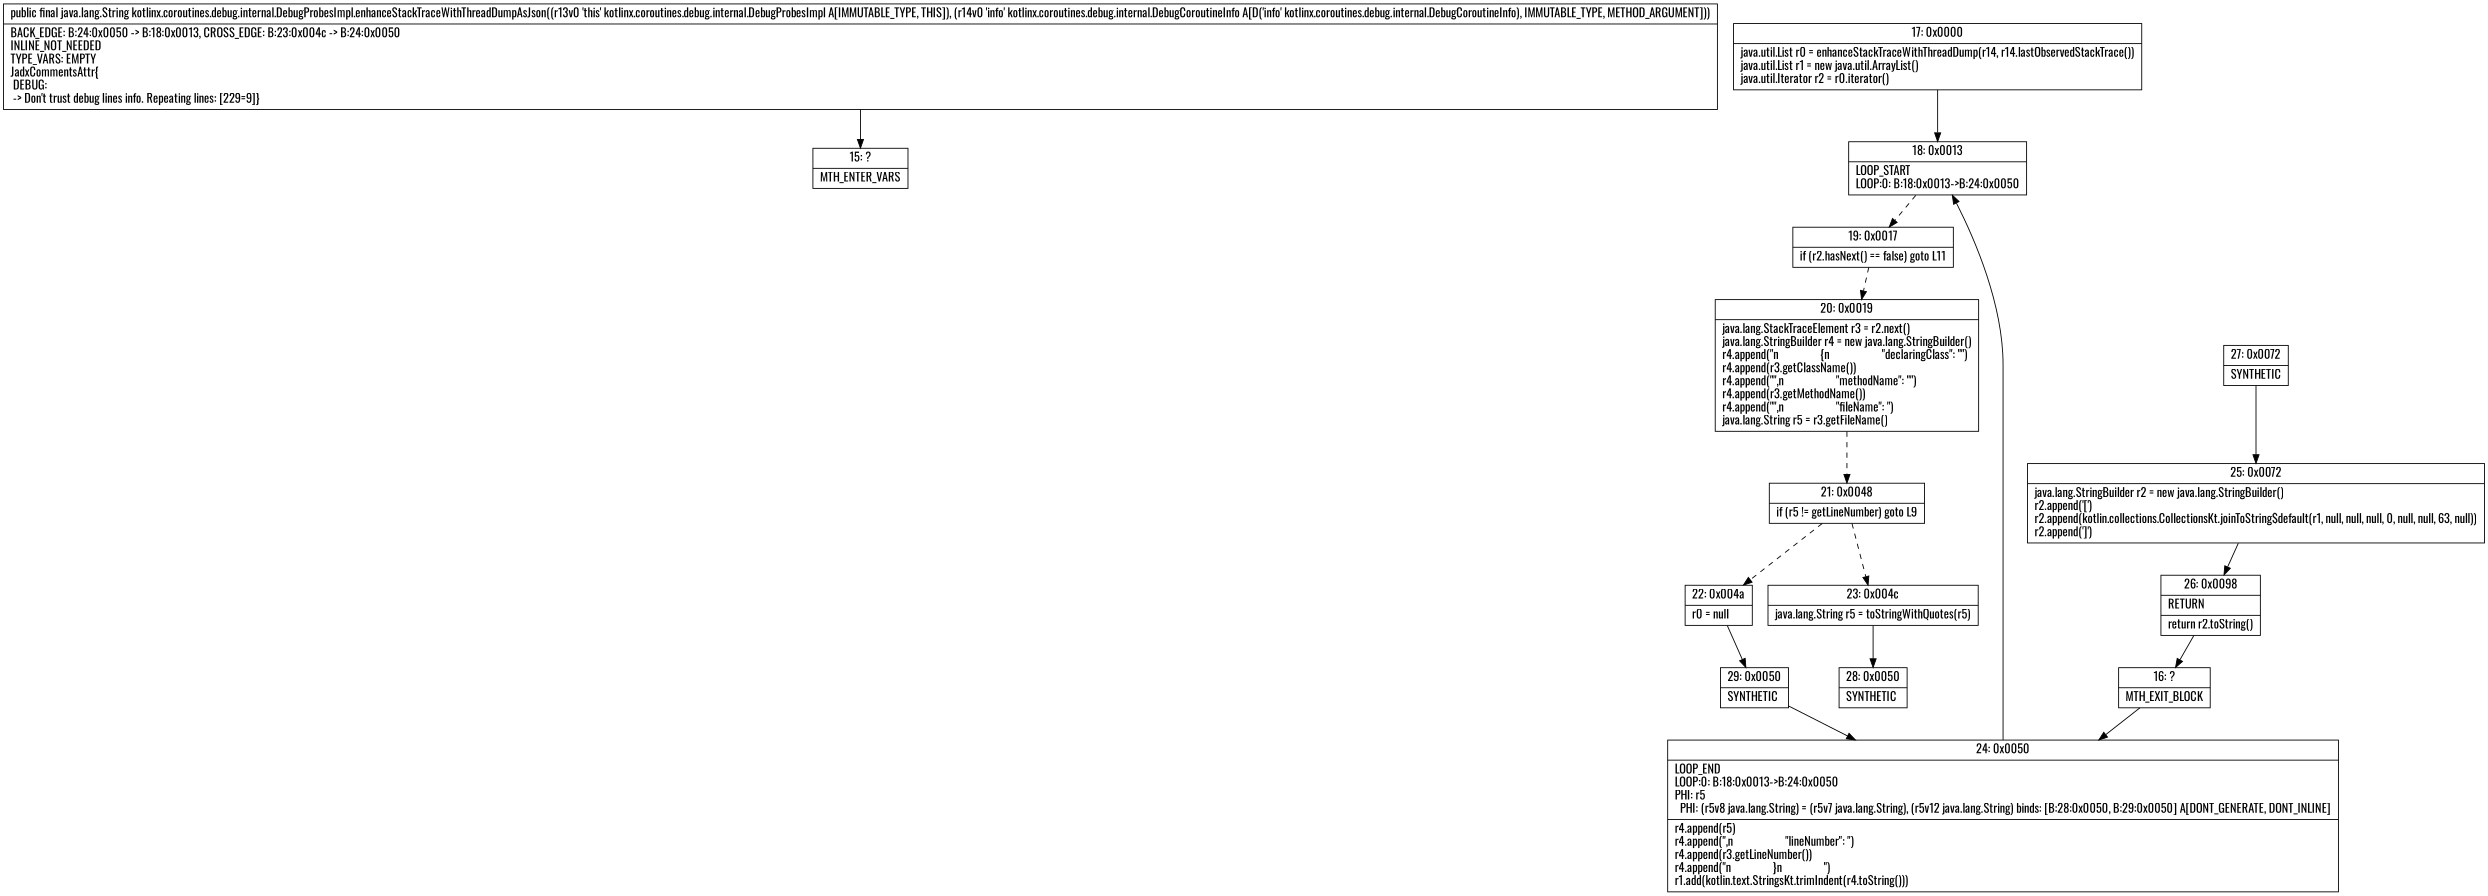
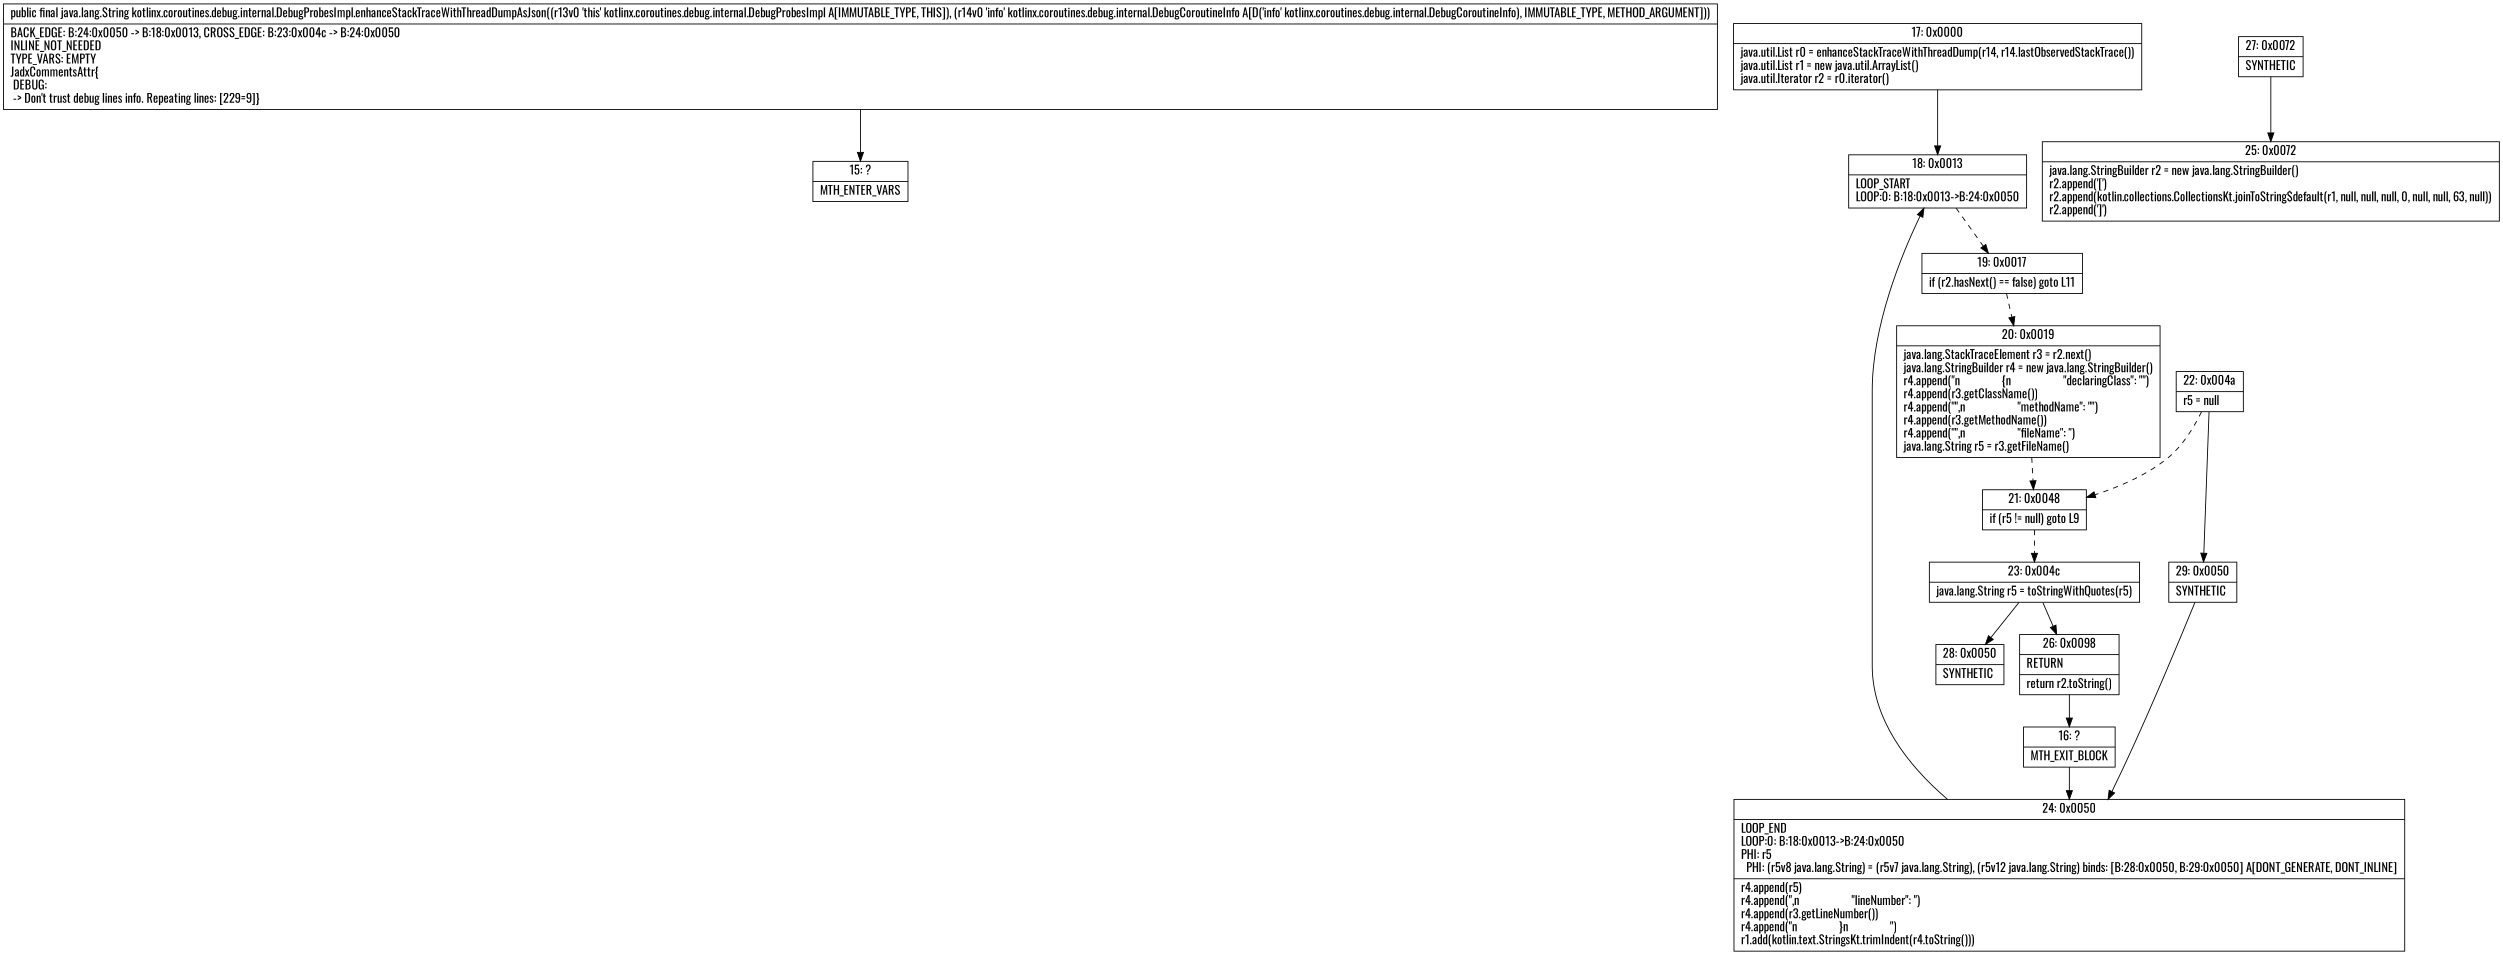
(1847, 513) -> (2034, 519)
(1786, 552) -> (2158, 465)
(2233, 555) -> (2048, 614)
(1711, 615) -> (2201, 401)
